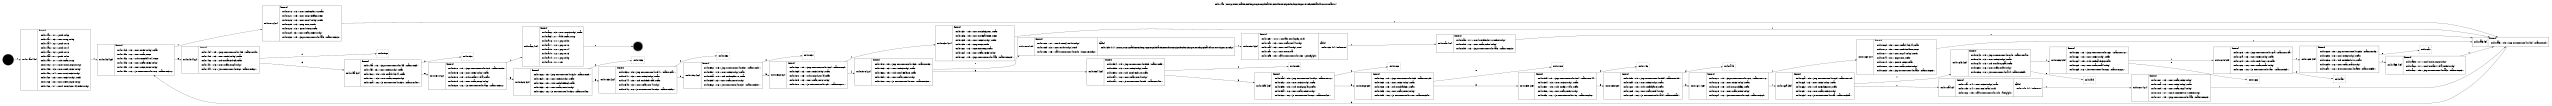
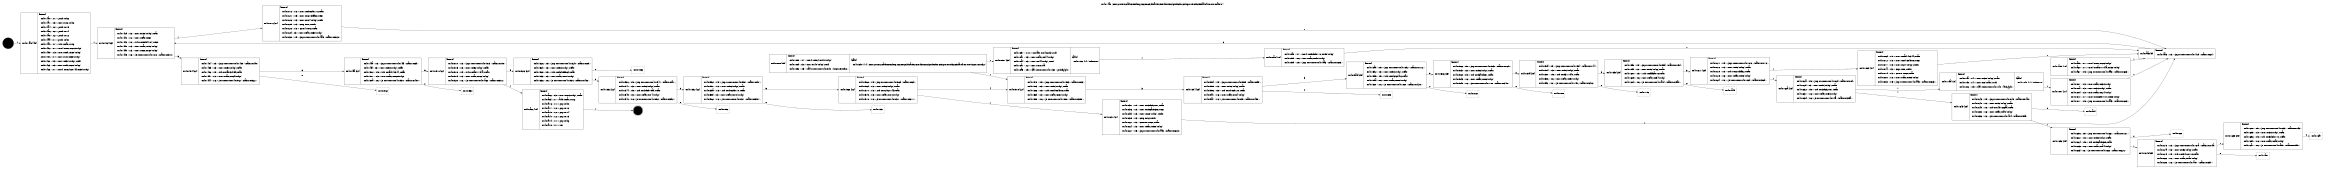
(2382, 62) -> none
(978, 69) -> (989, 76)
